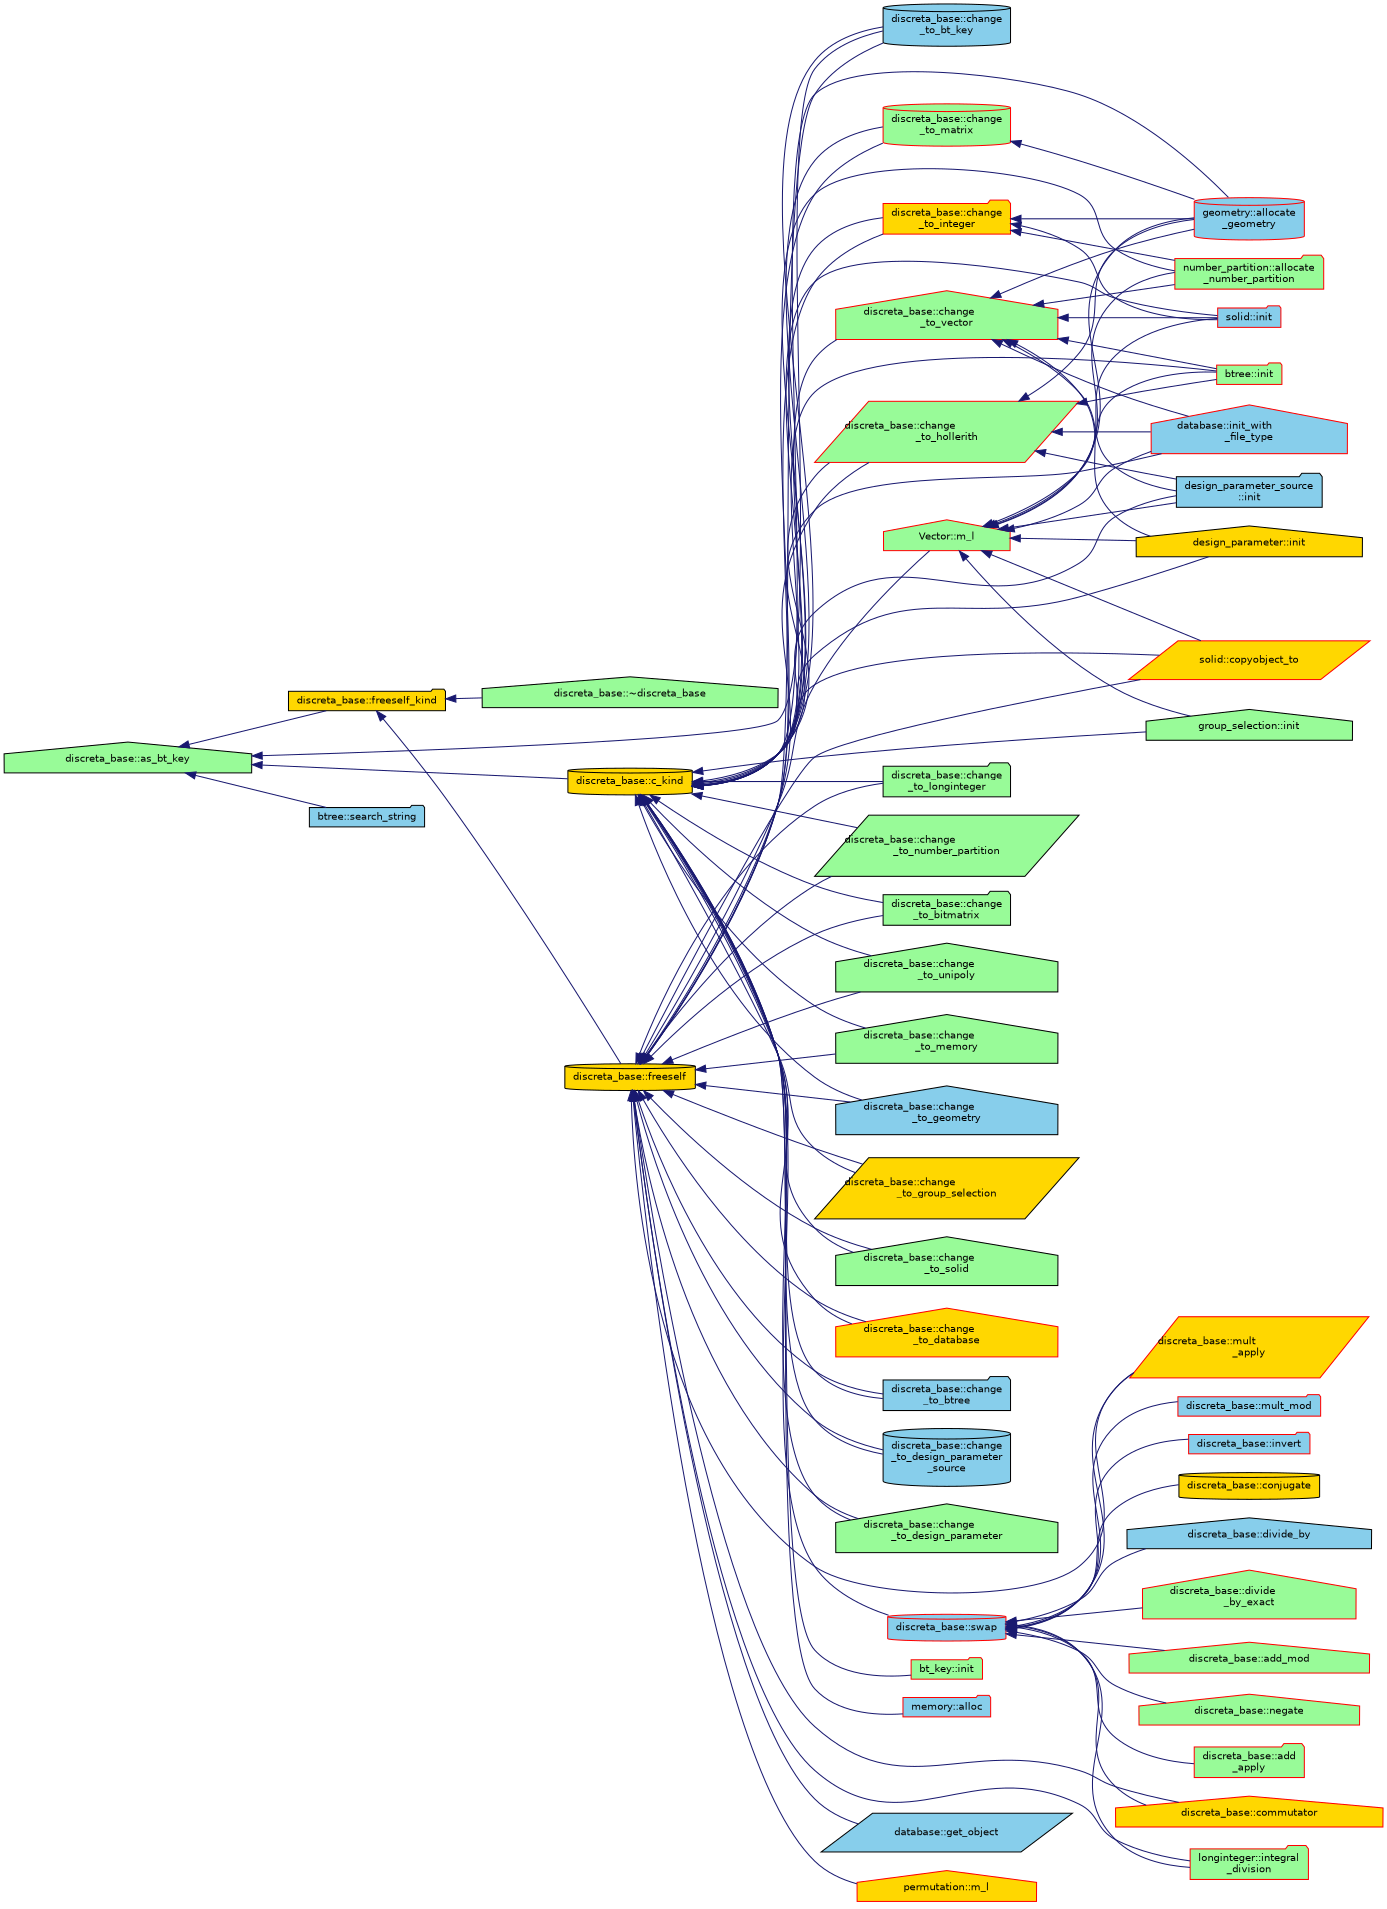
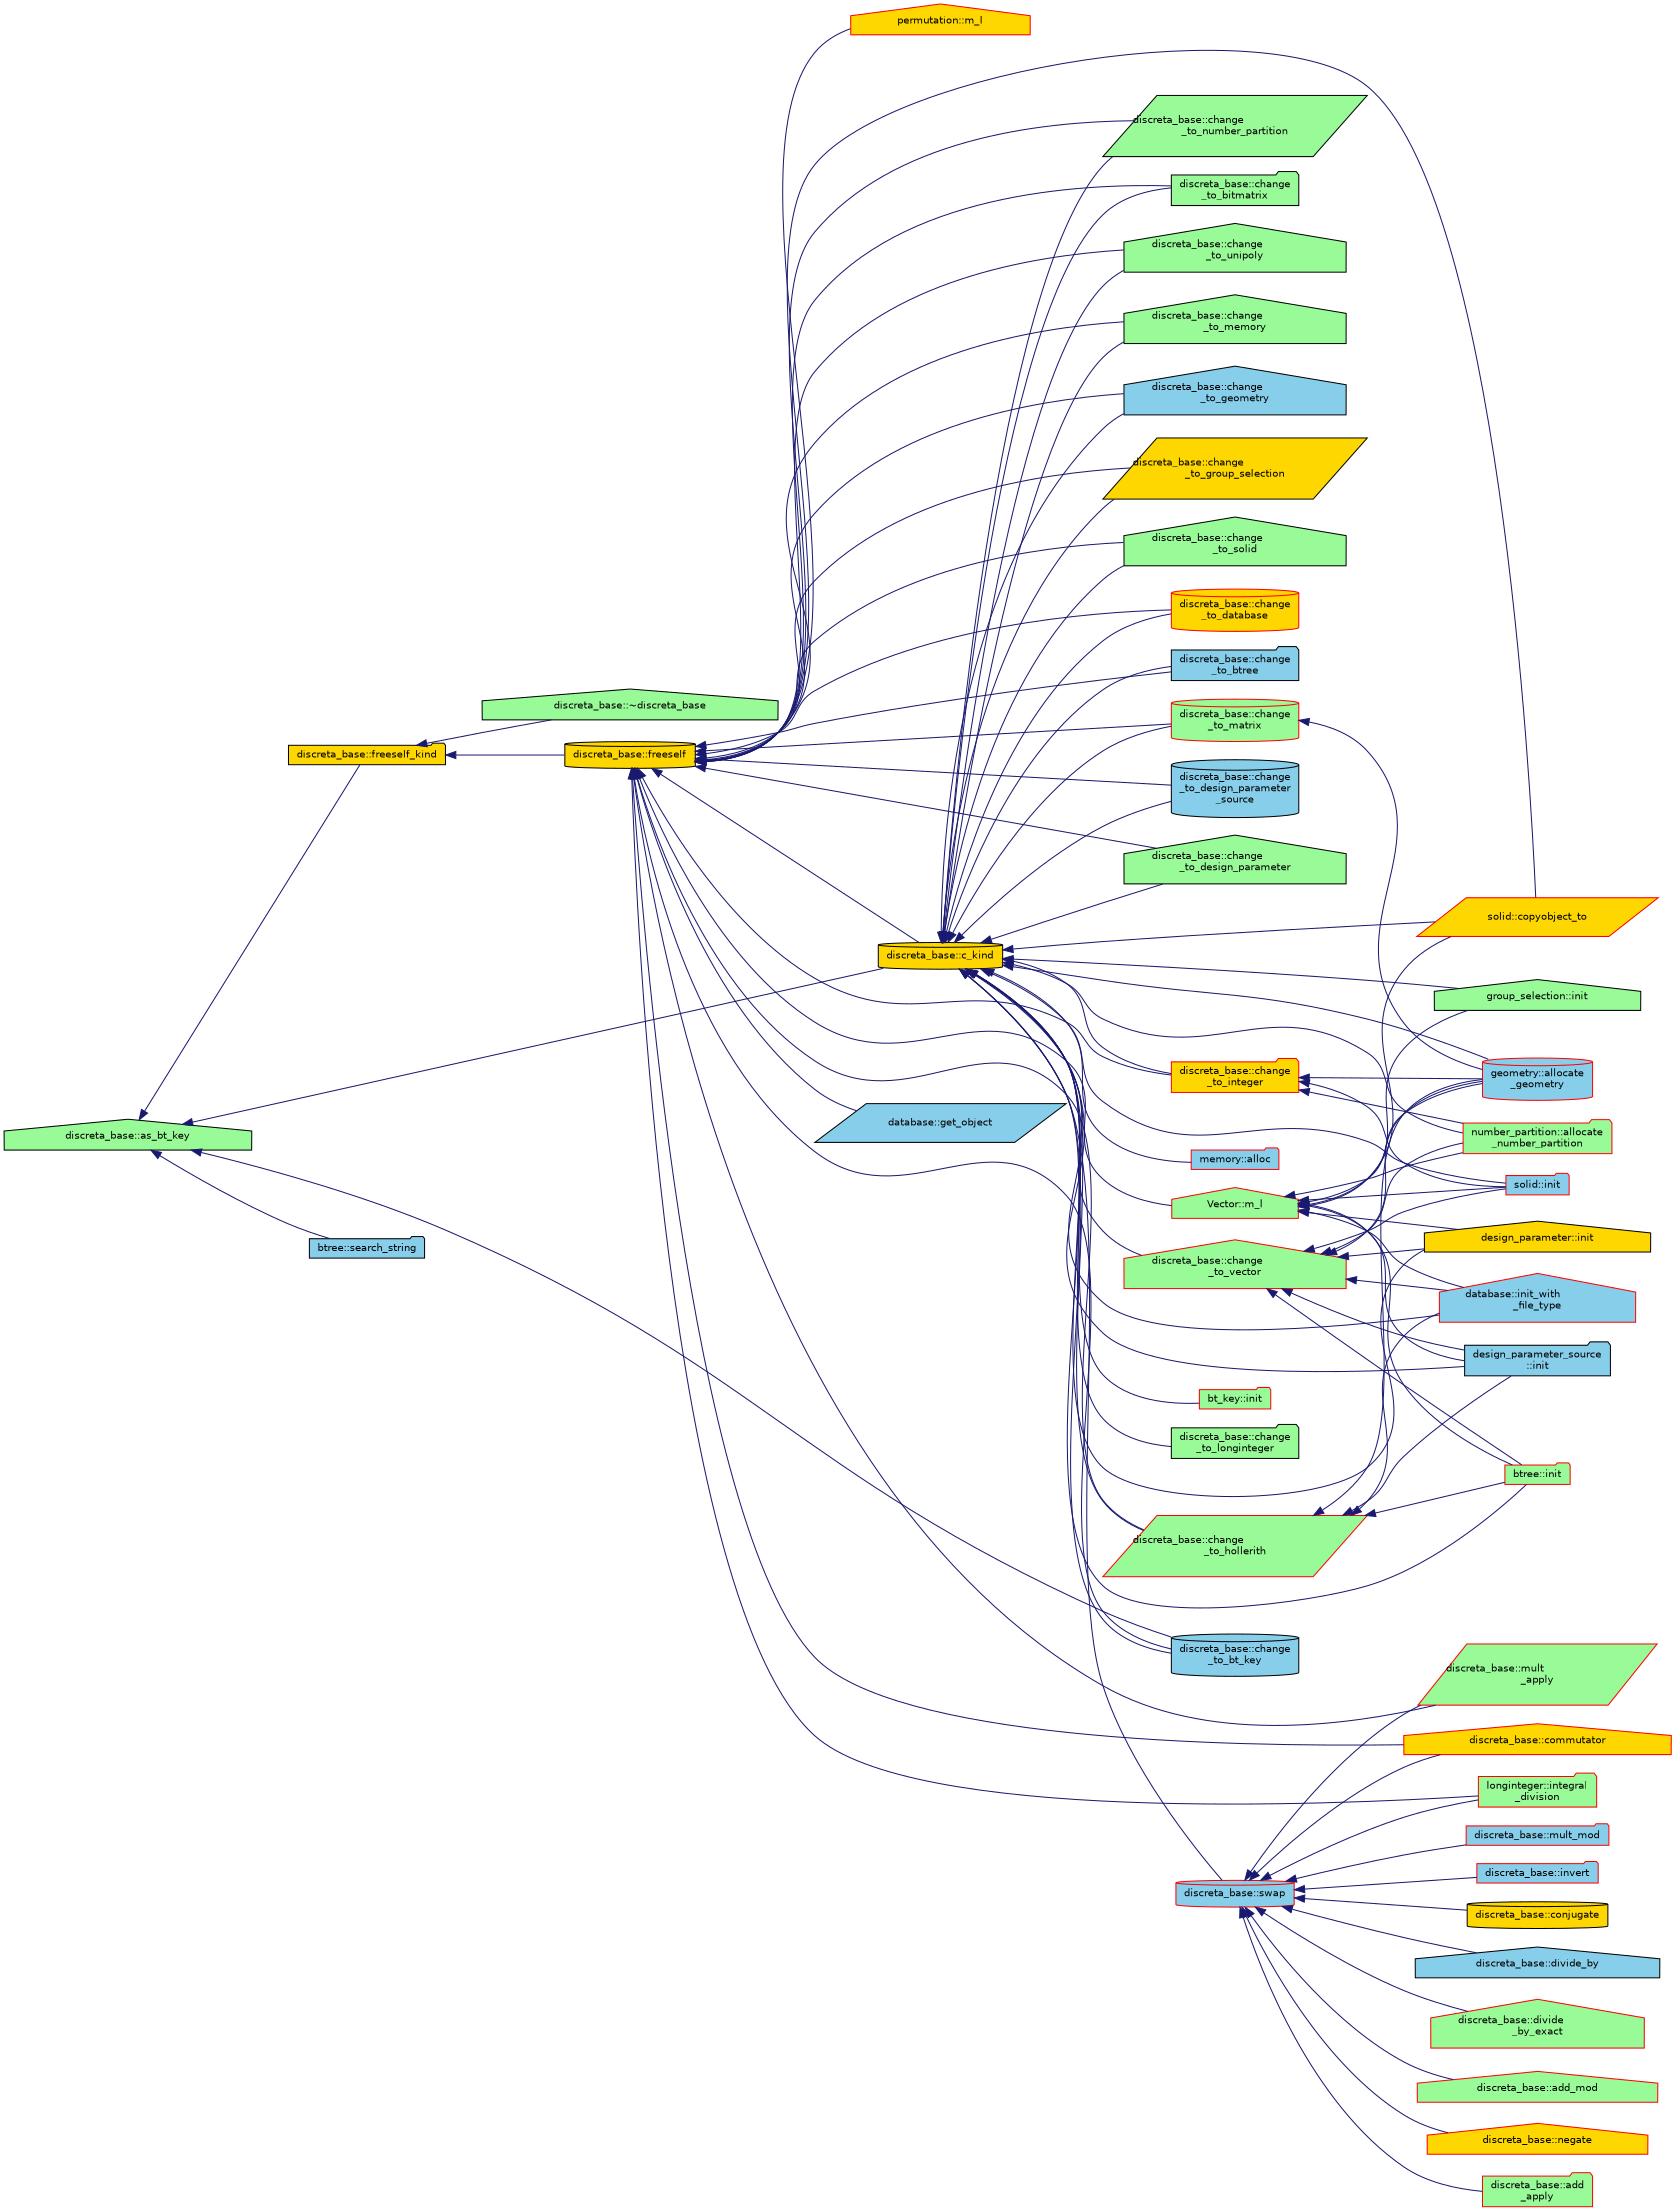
(694, 943) -> (790, 858)
(947, 1335) -> (1235, 610)
(1249, 1347) -> (1538, 1675)
(1249, 1711) -> (1538, 2140)
